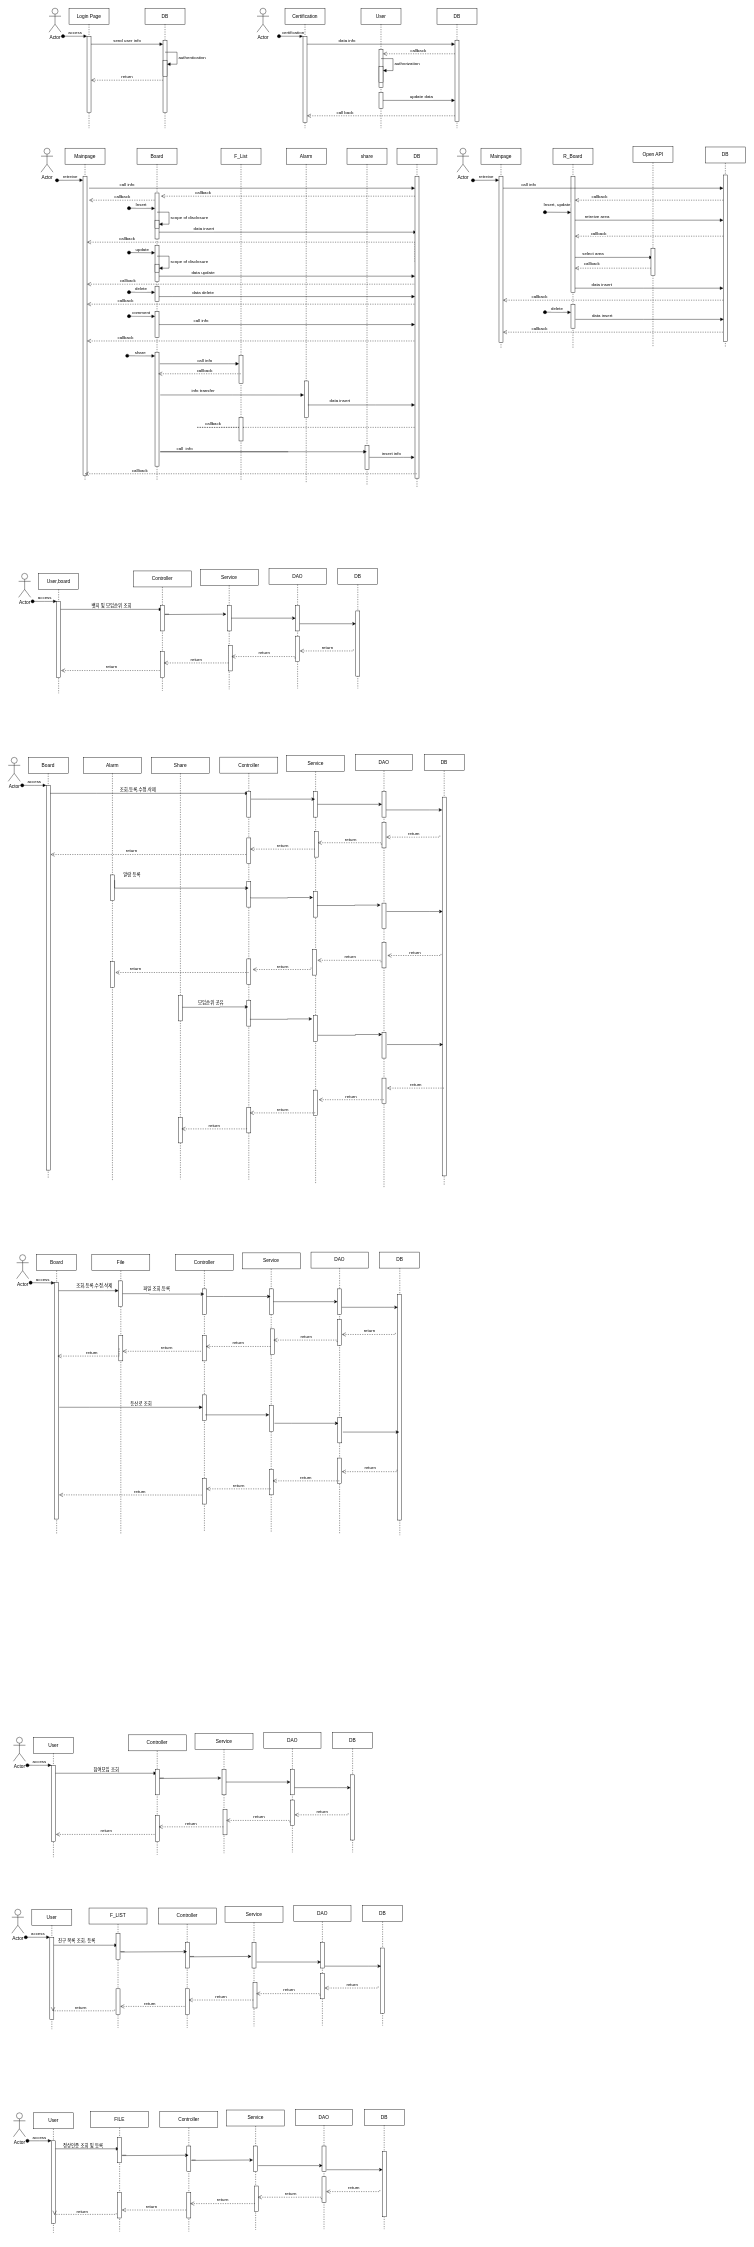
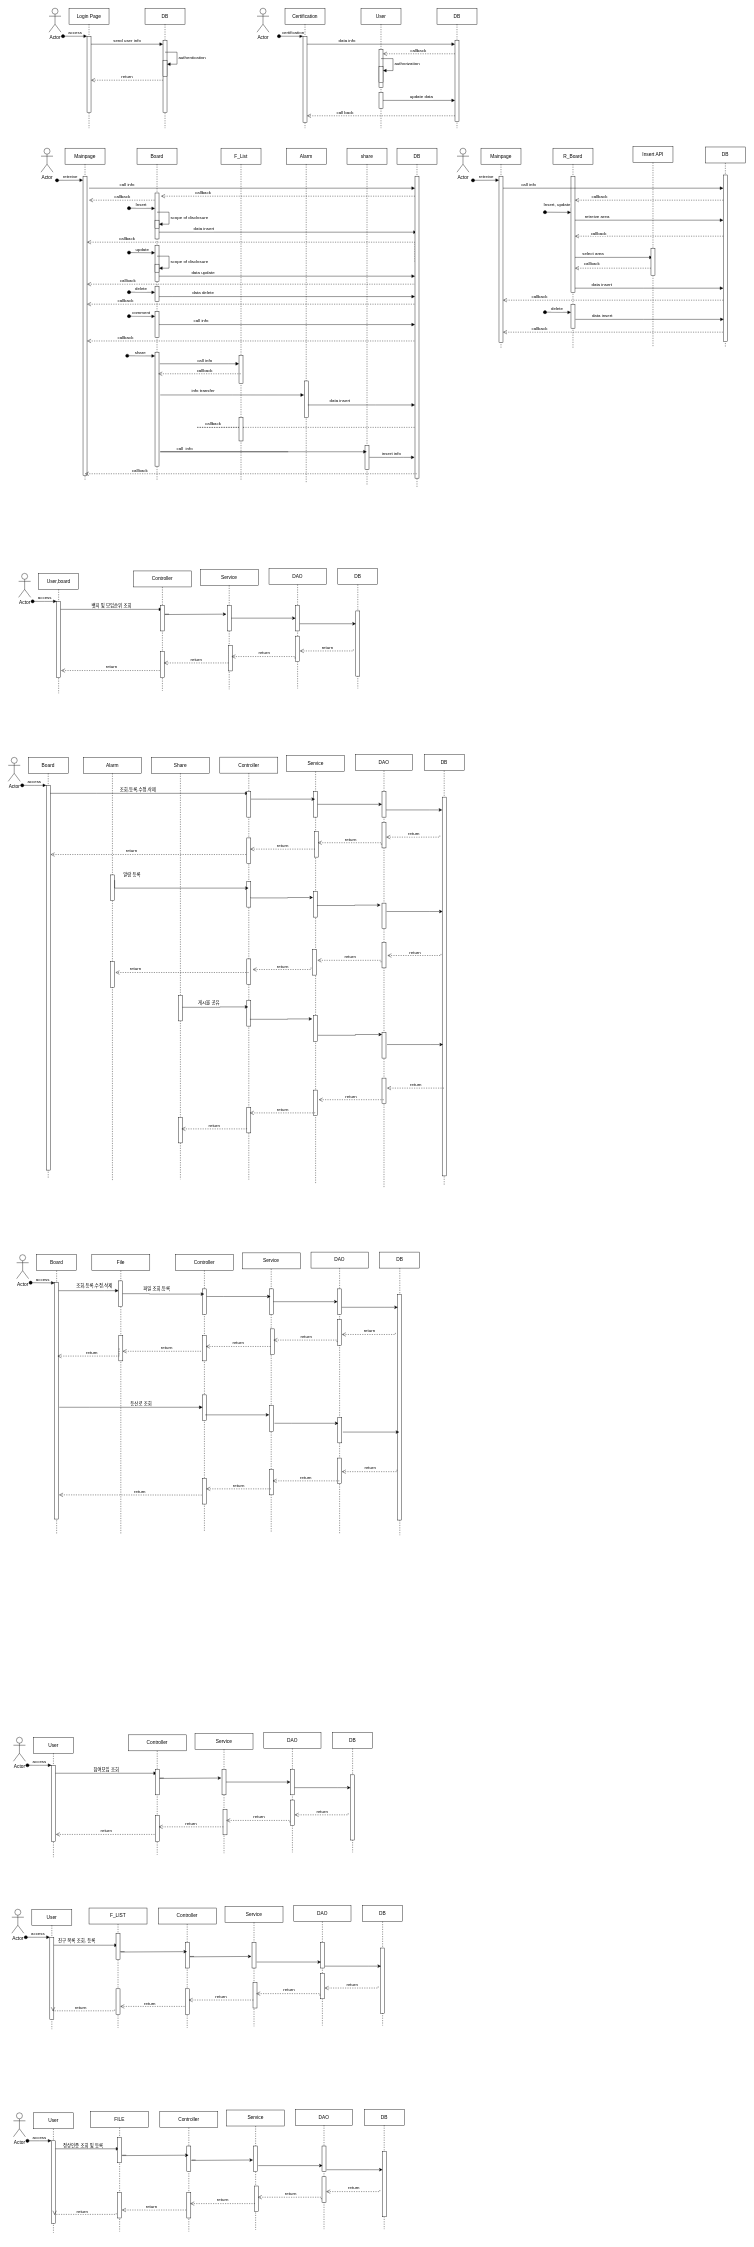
(653, 155) -> (653, 155)
(213, 1003) -> (211, 1003)
